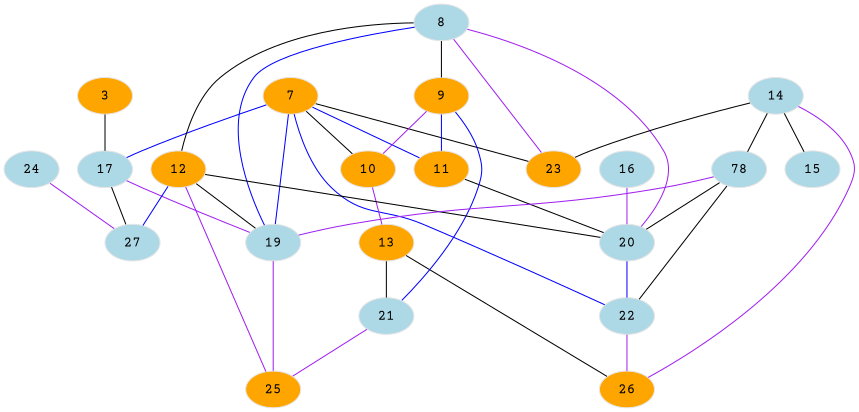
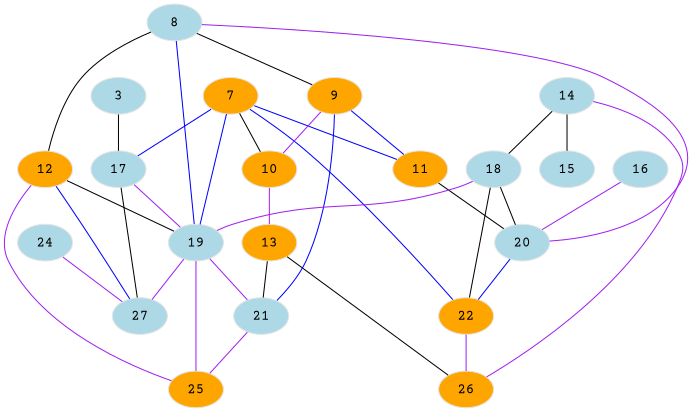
(105, 96) -> (118, 96)
(554, 169) -> none
(739, 169) -> (494, 169)
(403, 206) -> none
none -> (168, 279)
none -> (229, 279)
(627, 316) -> (466, 316)
